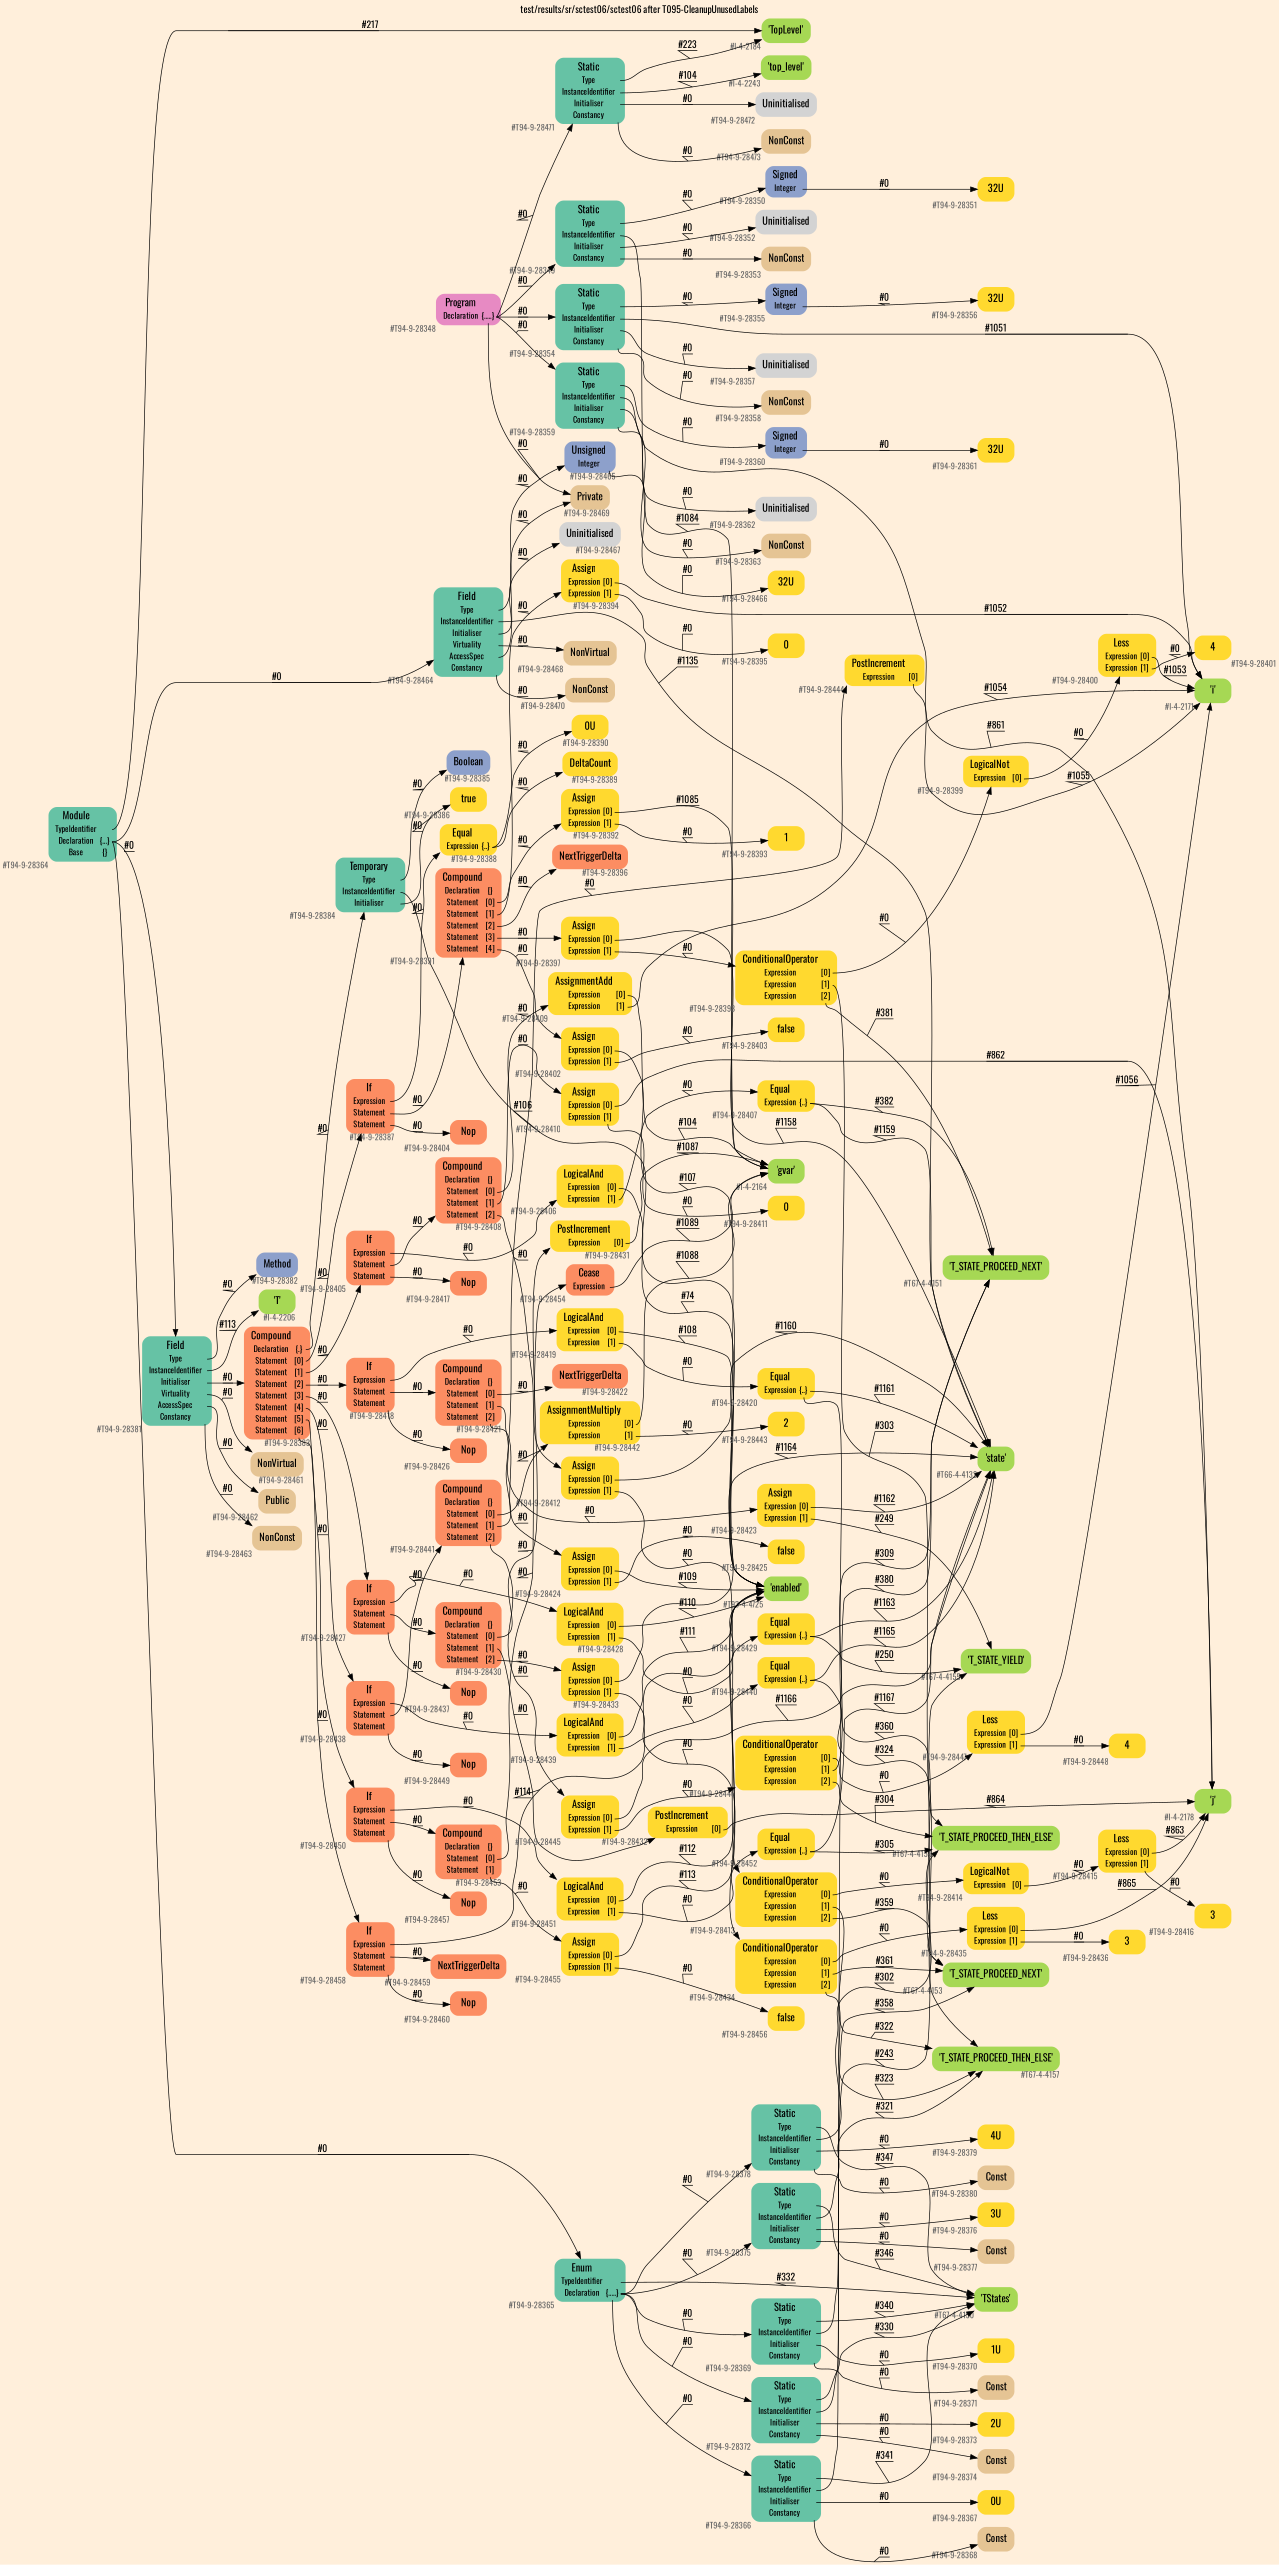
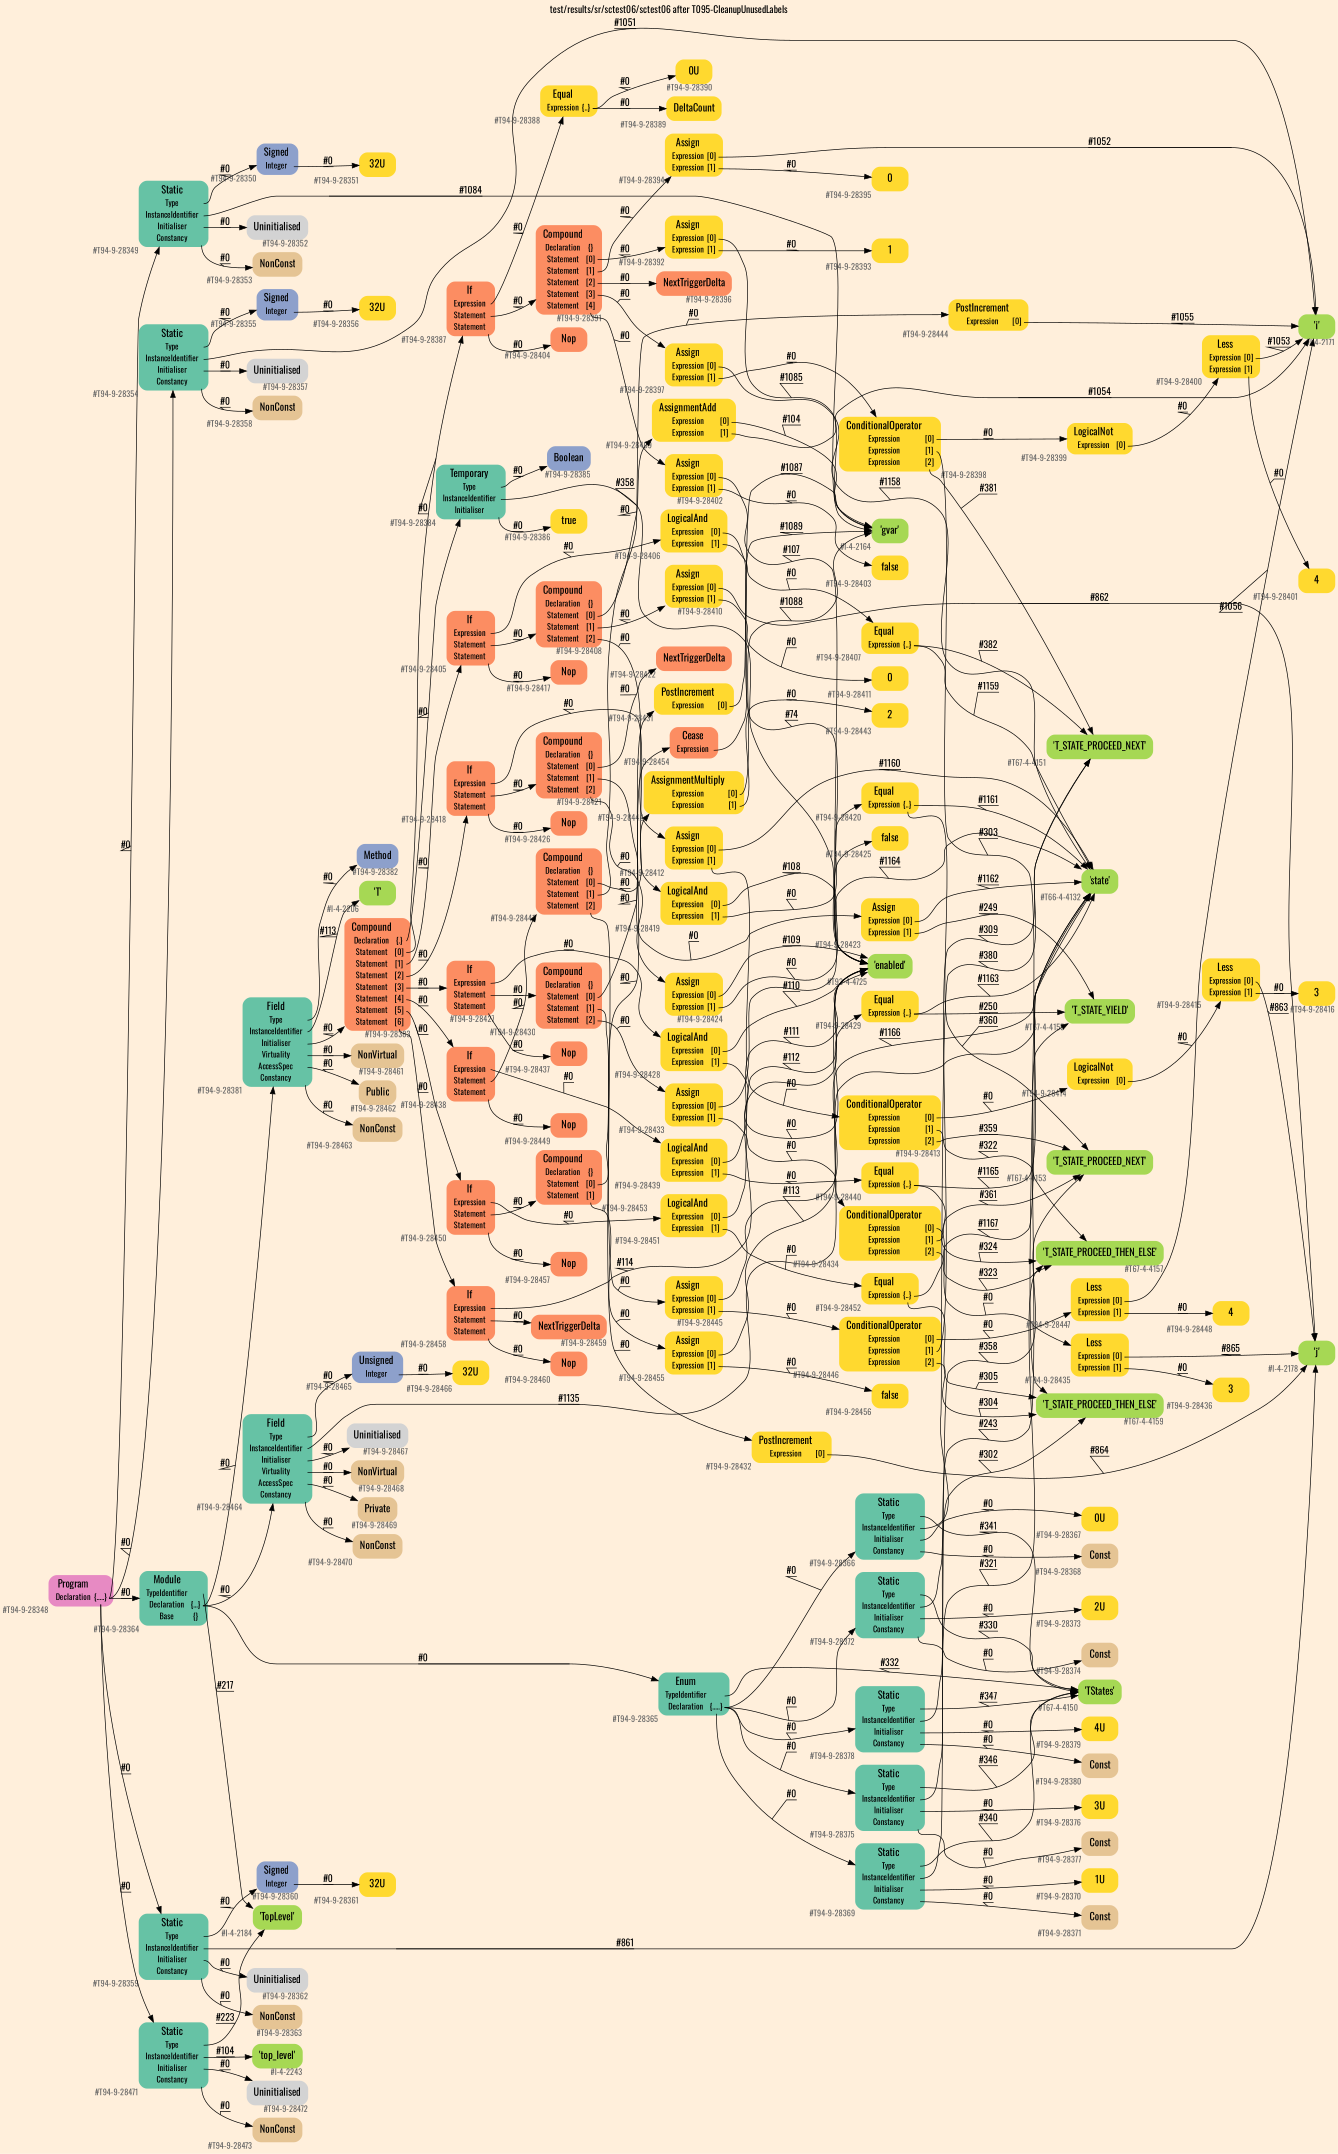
(499, 421) -> (121, 1598)
(523, 1106) -> (625, 483)
